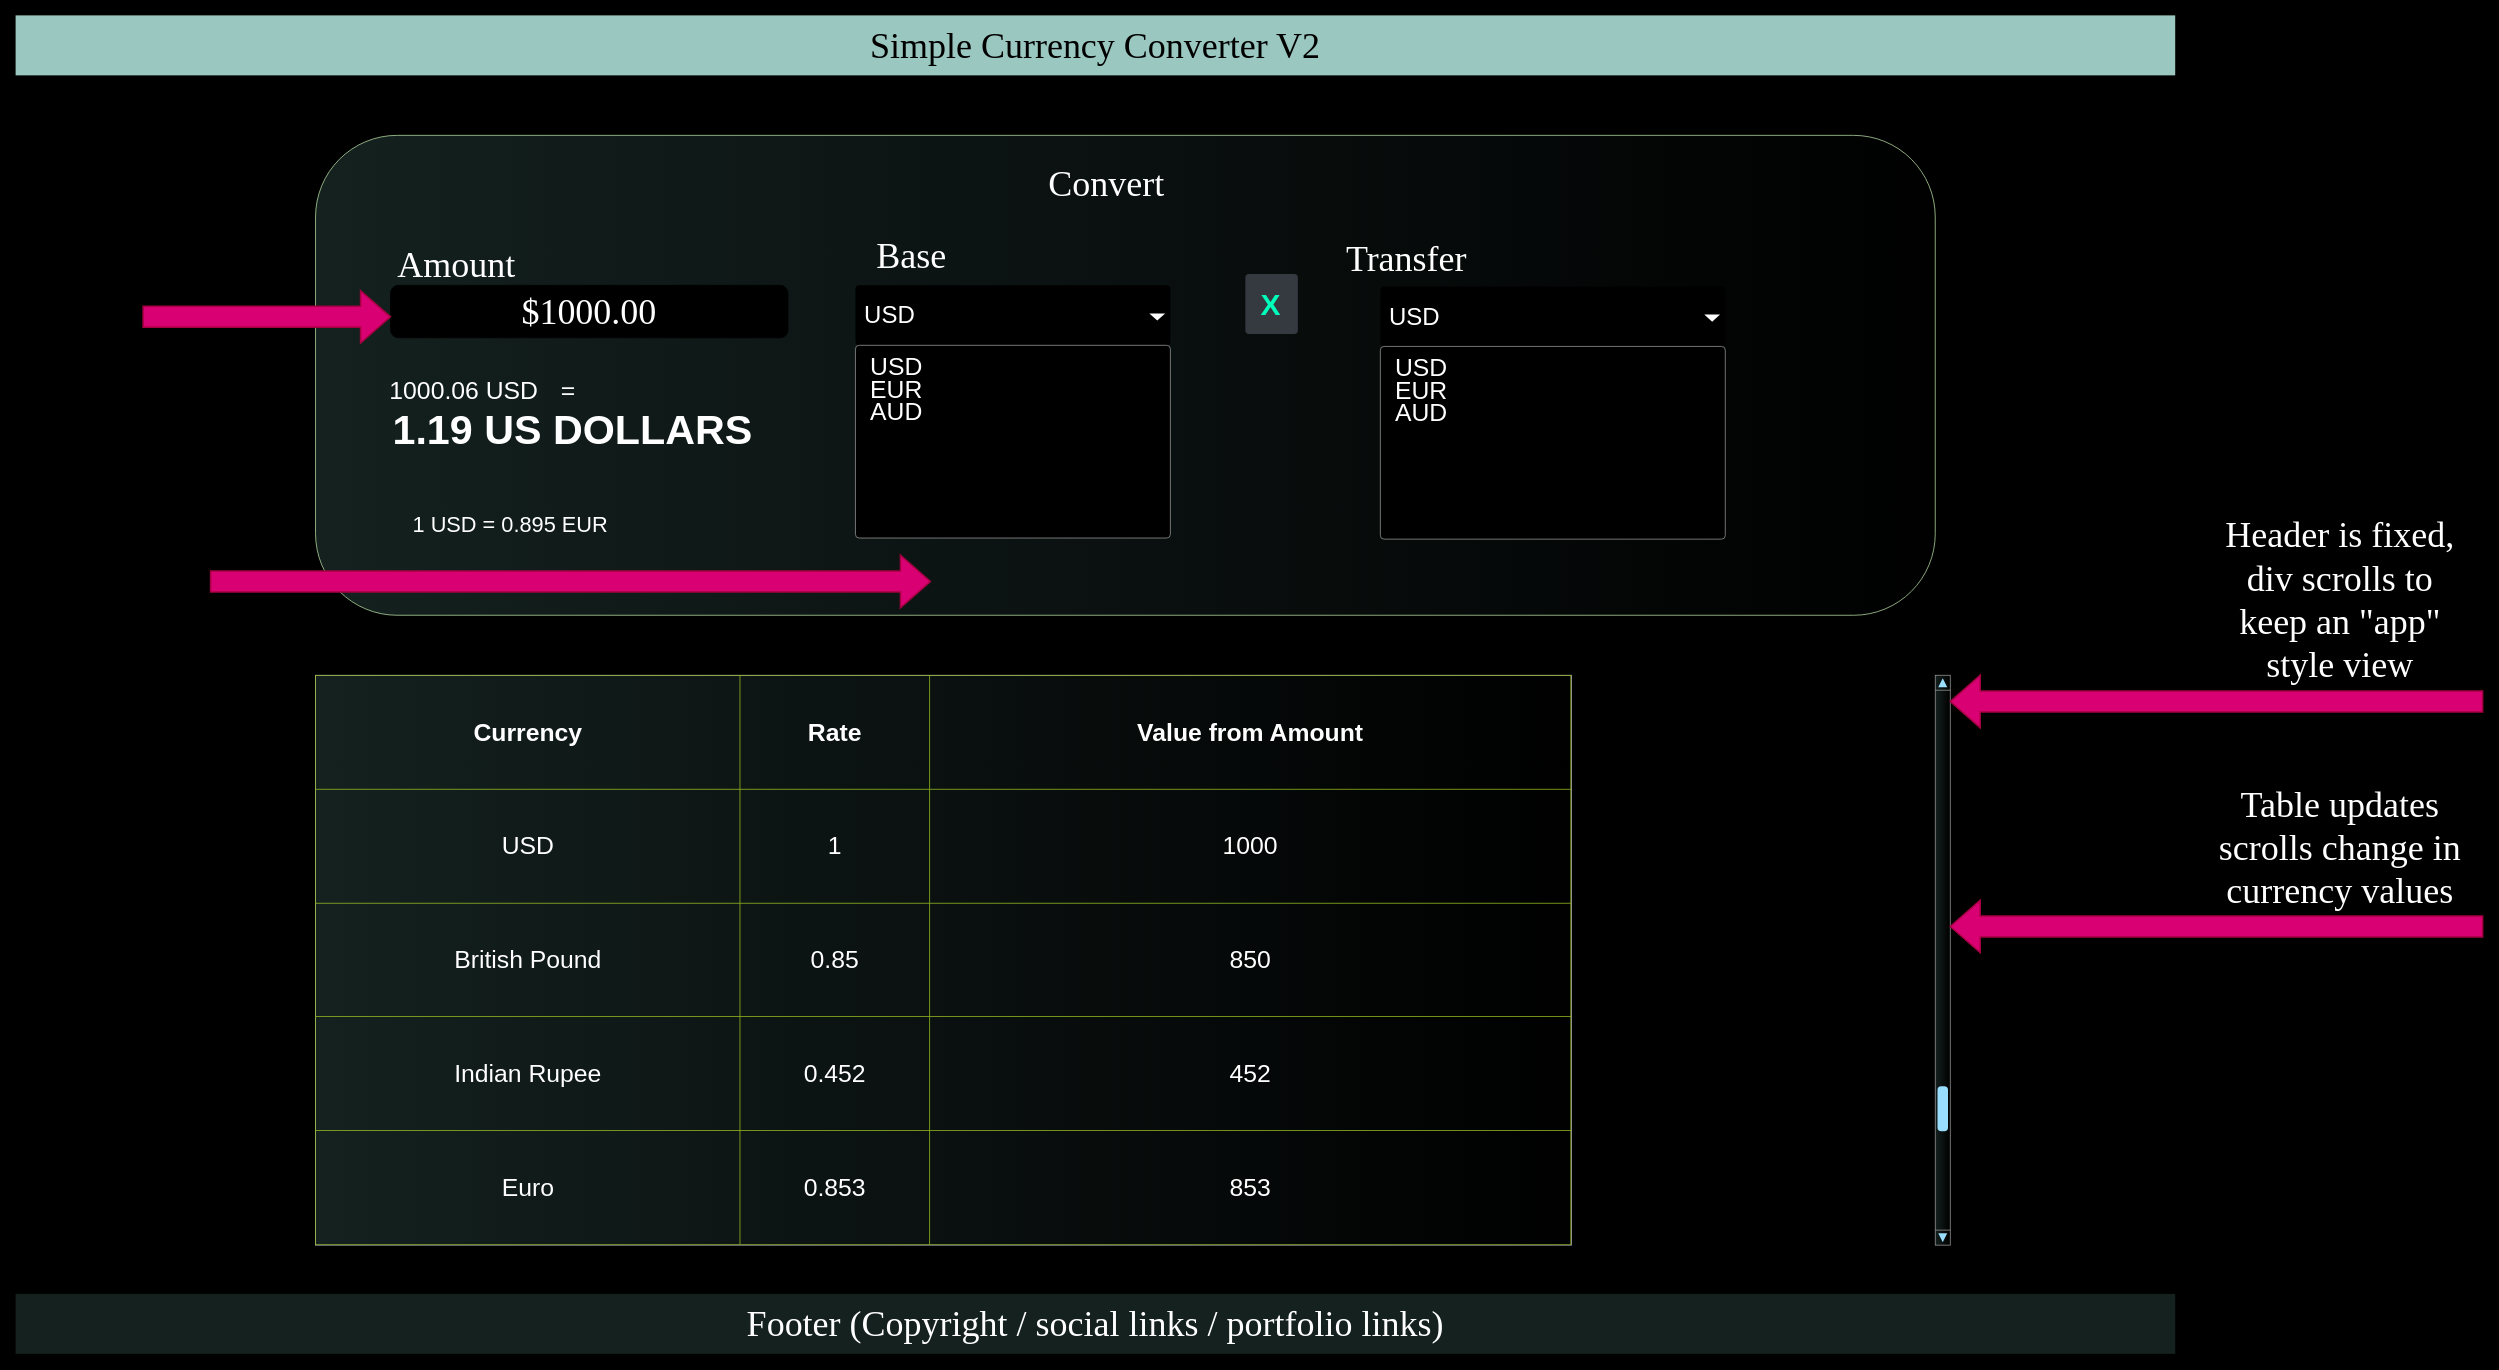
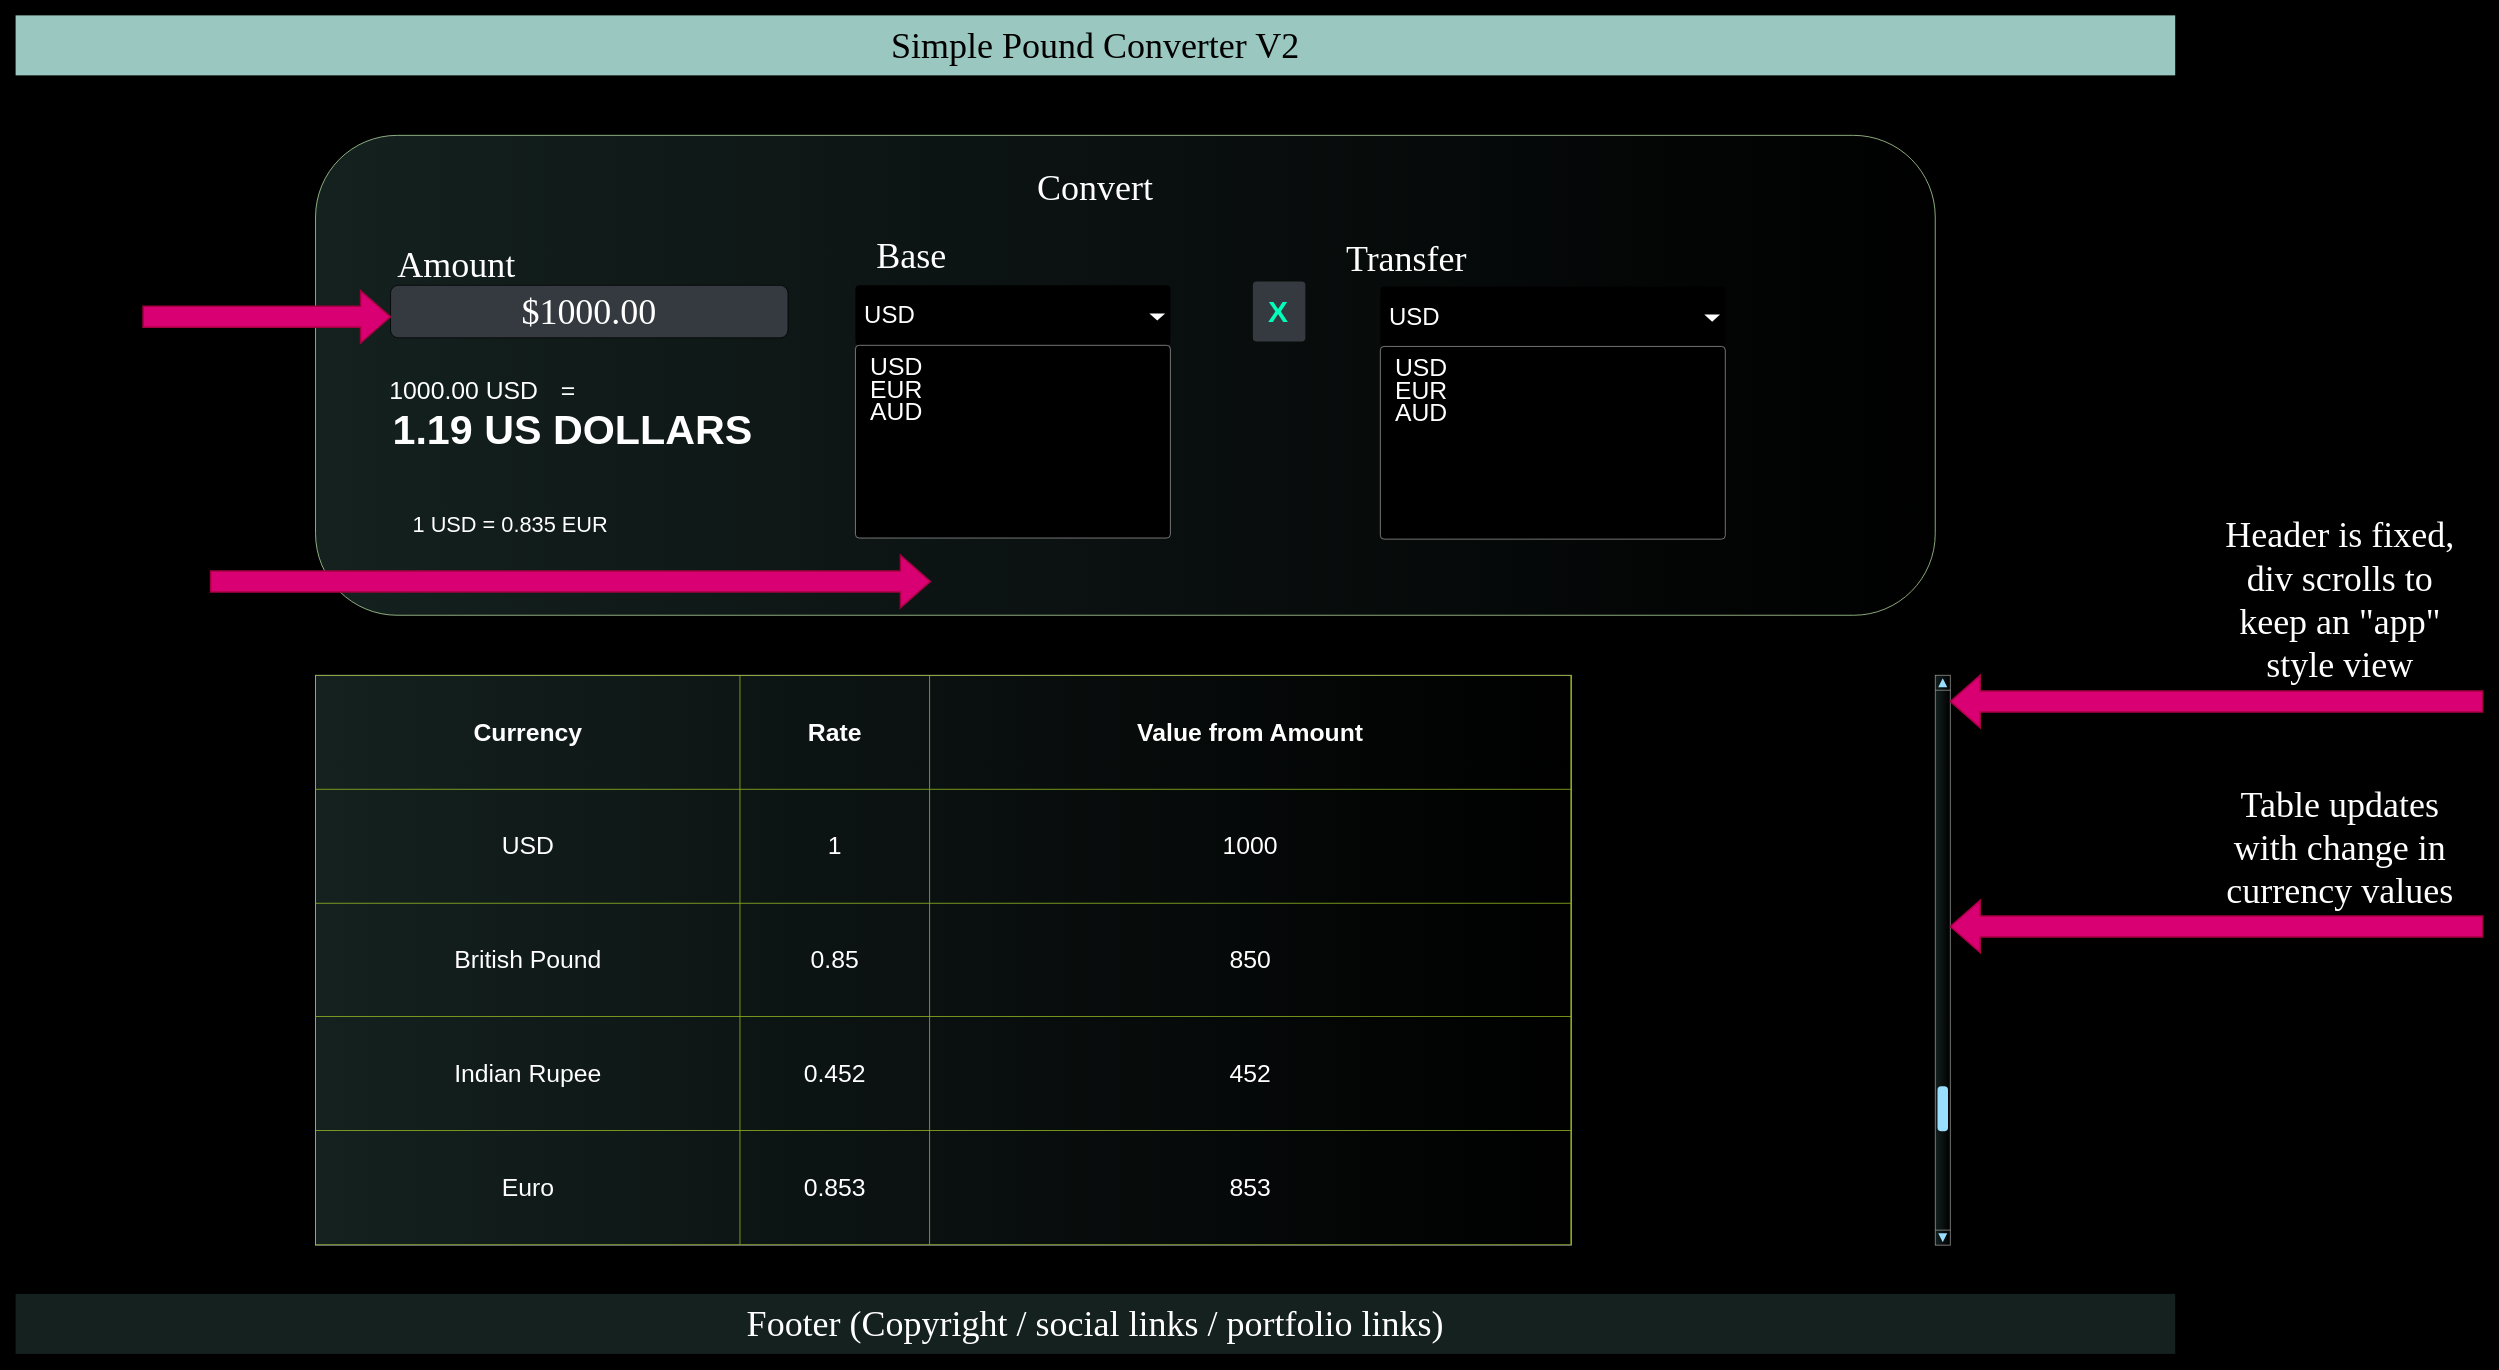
(1095, 45) -> (1095, 45)
(1107, 184) -> (1095, 188)
(1272, 304) -> (1279, 312)
(589, 312) -> (589, 312)
(464, 390) -> (464, 390)
(510, 518) -> (510, 518)
(2340, 848) -> (2340, 848)
